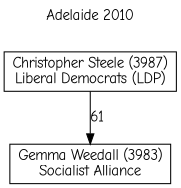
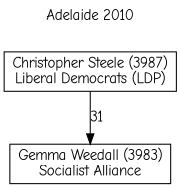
(97, 118) -> (97, 118)
